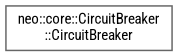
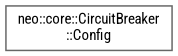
(89, 28) -> (89, 28)
